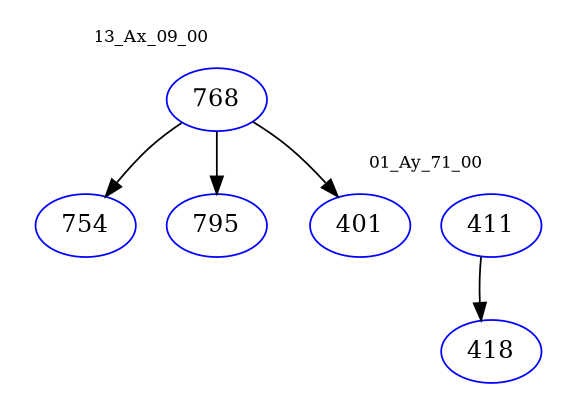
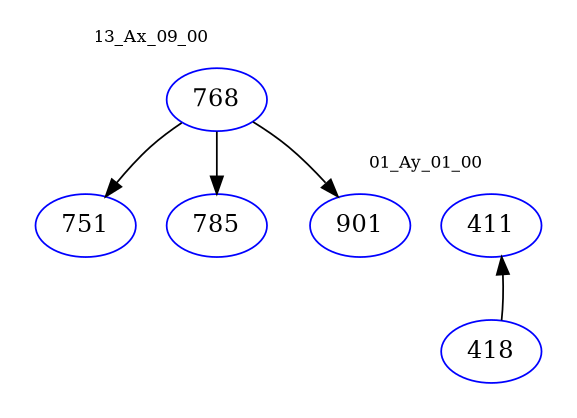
(426, 163) -> (426, 163)
(86, 226) -> (86, 226)
(217, 226) -> (217, 226)
(360, 226) -> (360, 226)
(480, 280) -> (503, 298)
